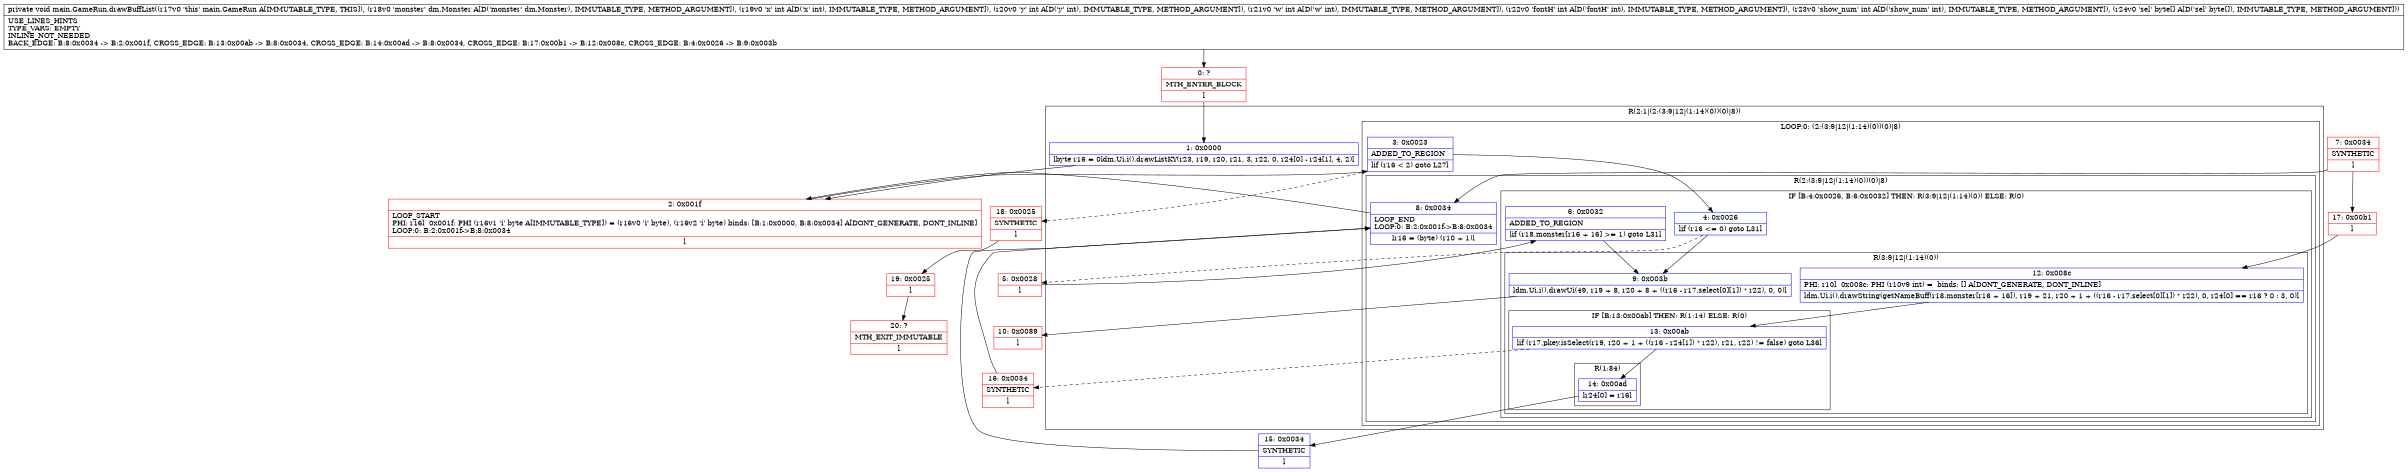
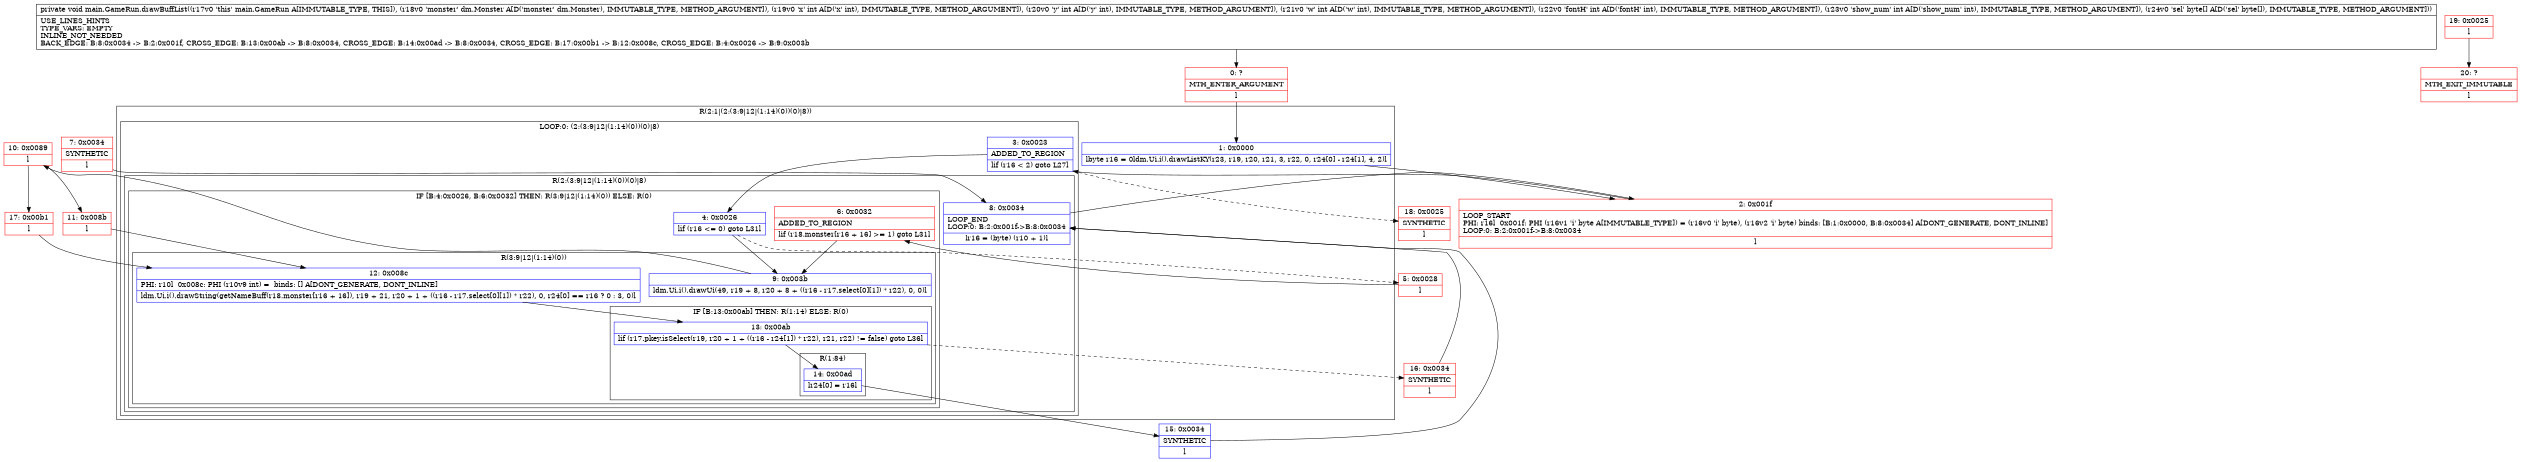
(1204, 85) -> (1236, 85)
(2353, 189) -> (28, 186)
none -> (87, 224)
(1586, 224) -> (855, 224)
(961, 251) -> none
